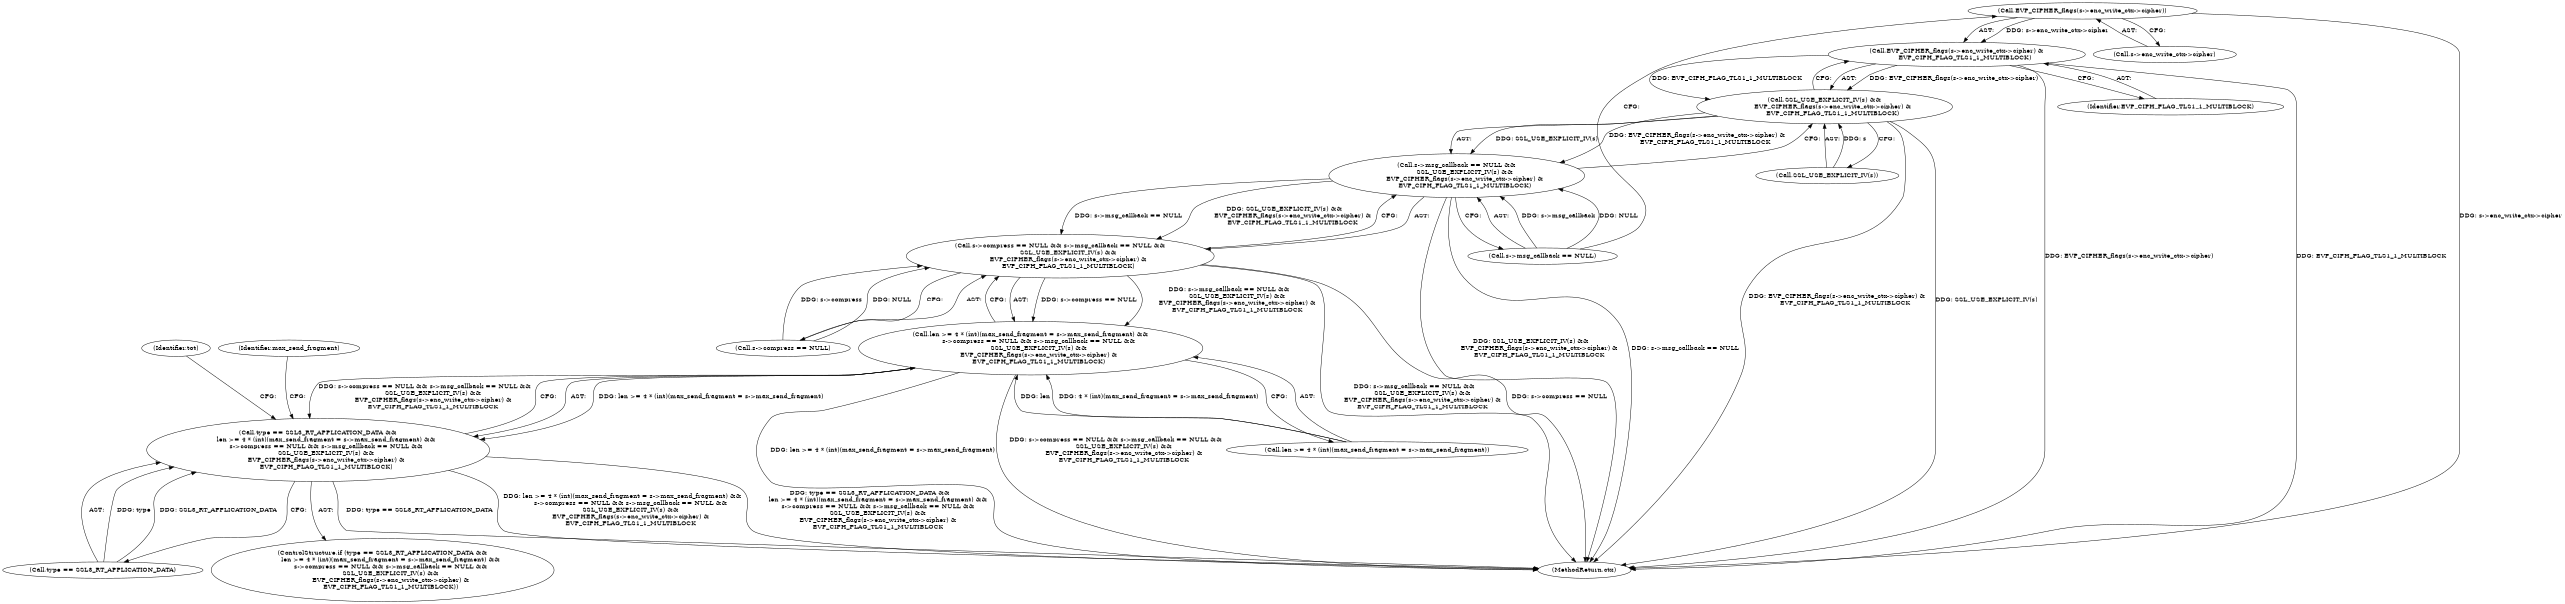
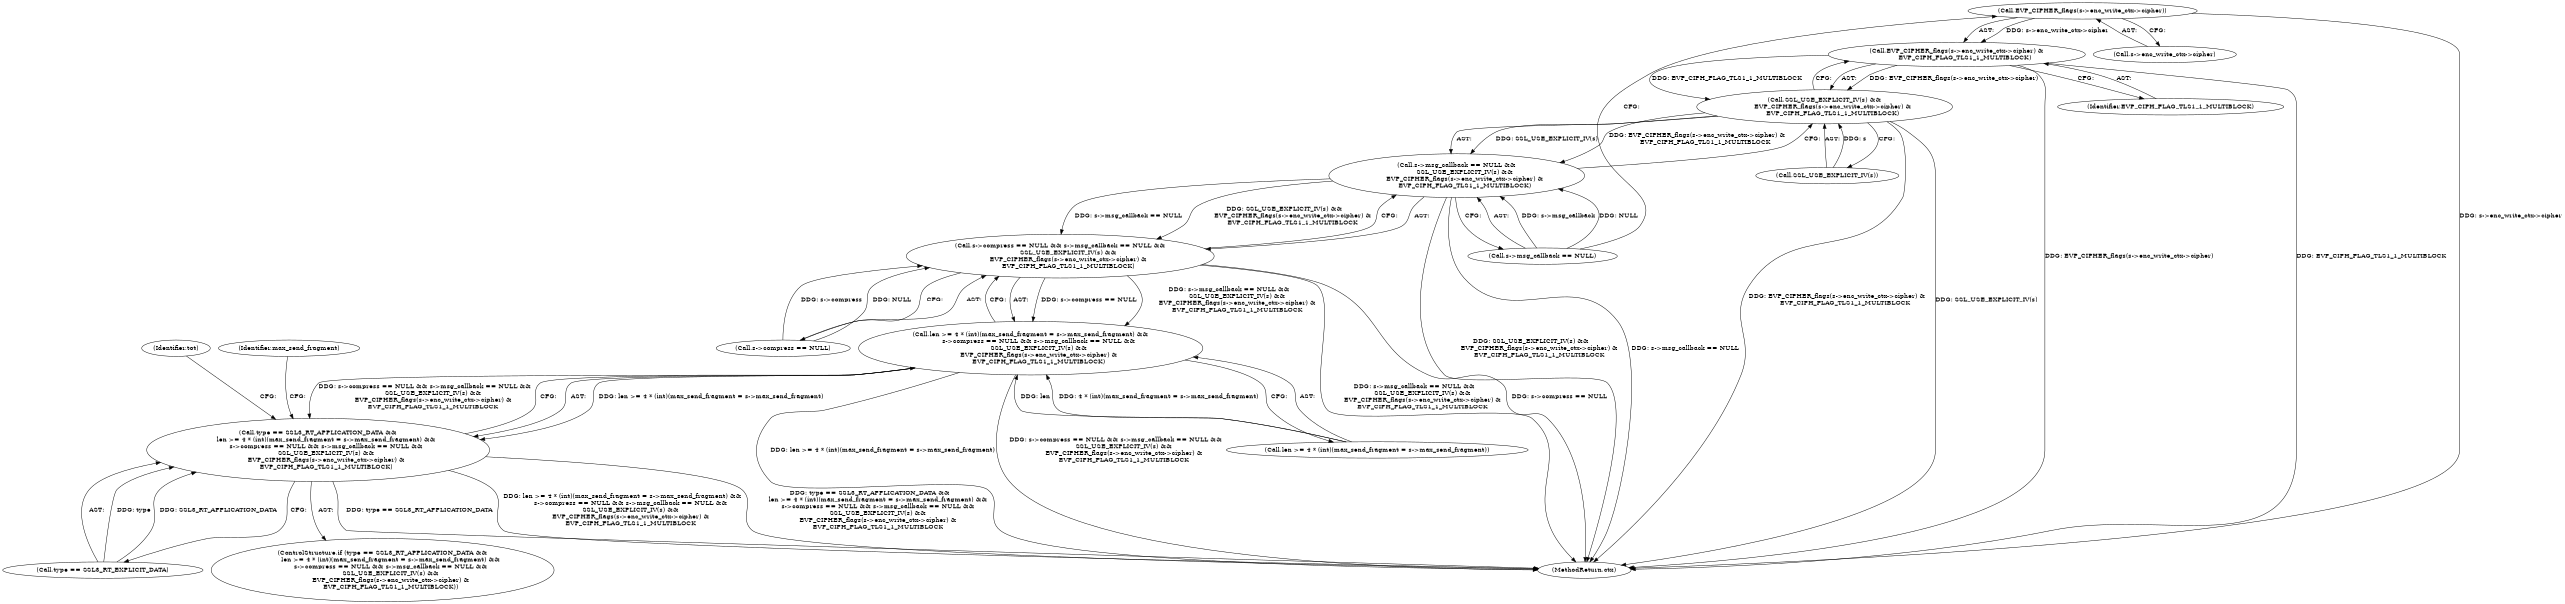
(103, 570) -> (103, 570)
